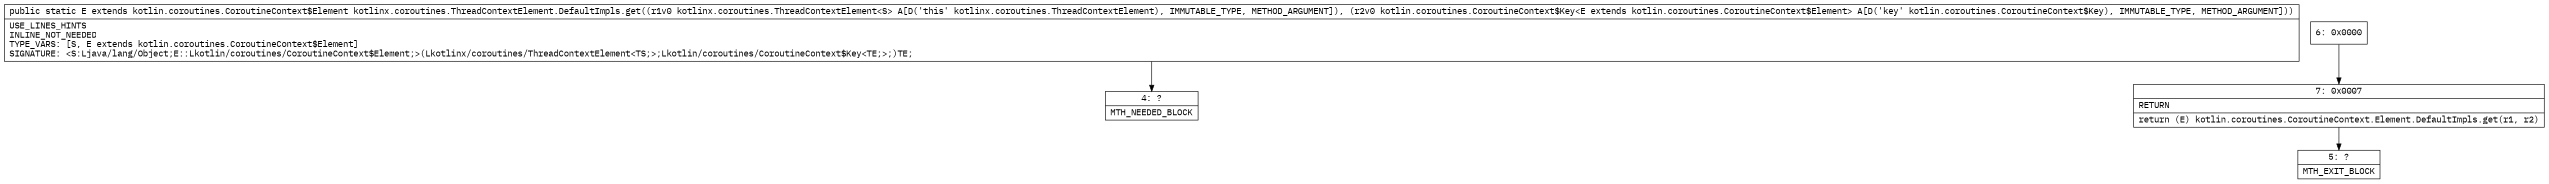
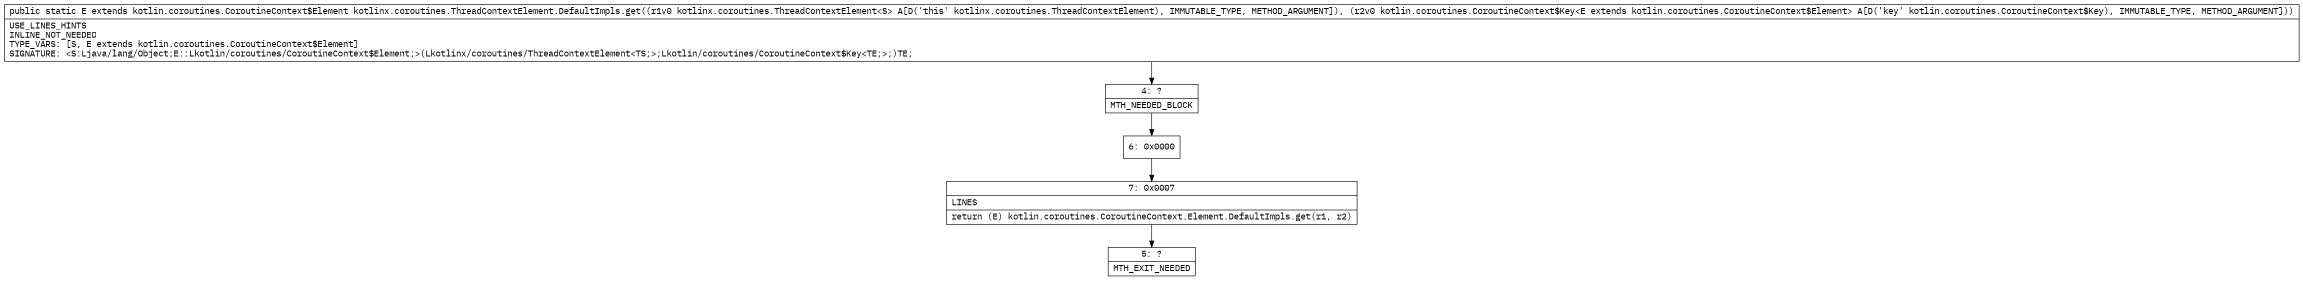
(2154, 105) -> (964, 203)
none -> (1152, 121)
(2339, 171) -> (1152, 268)
